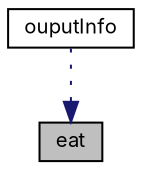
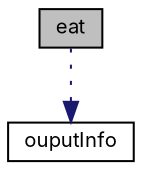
(71, 75) -> (71, 75)
